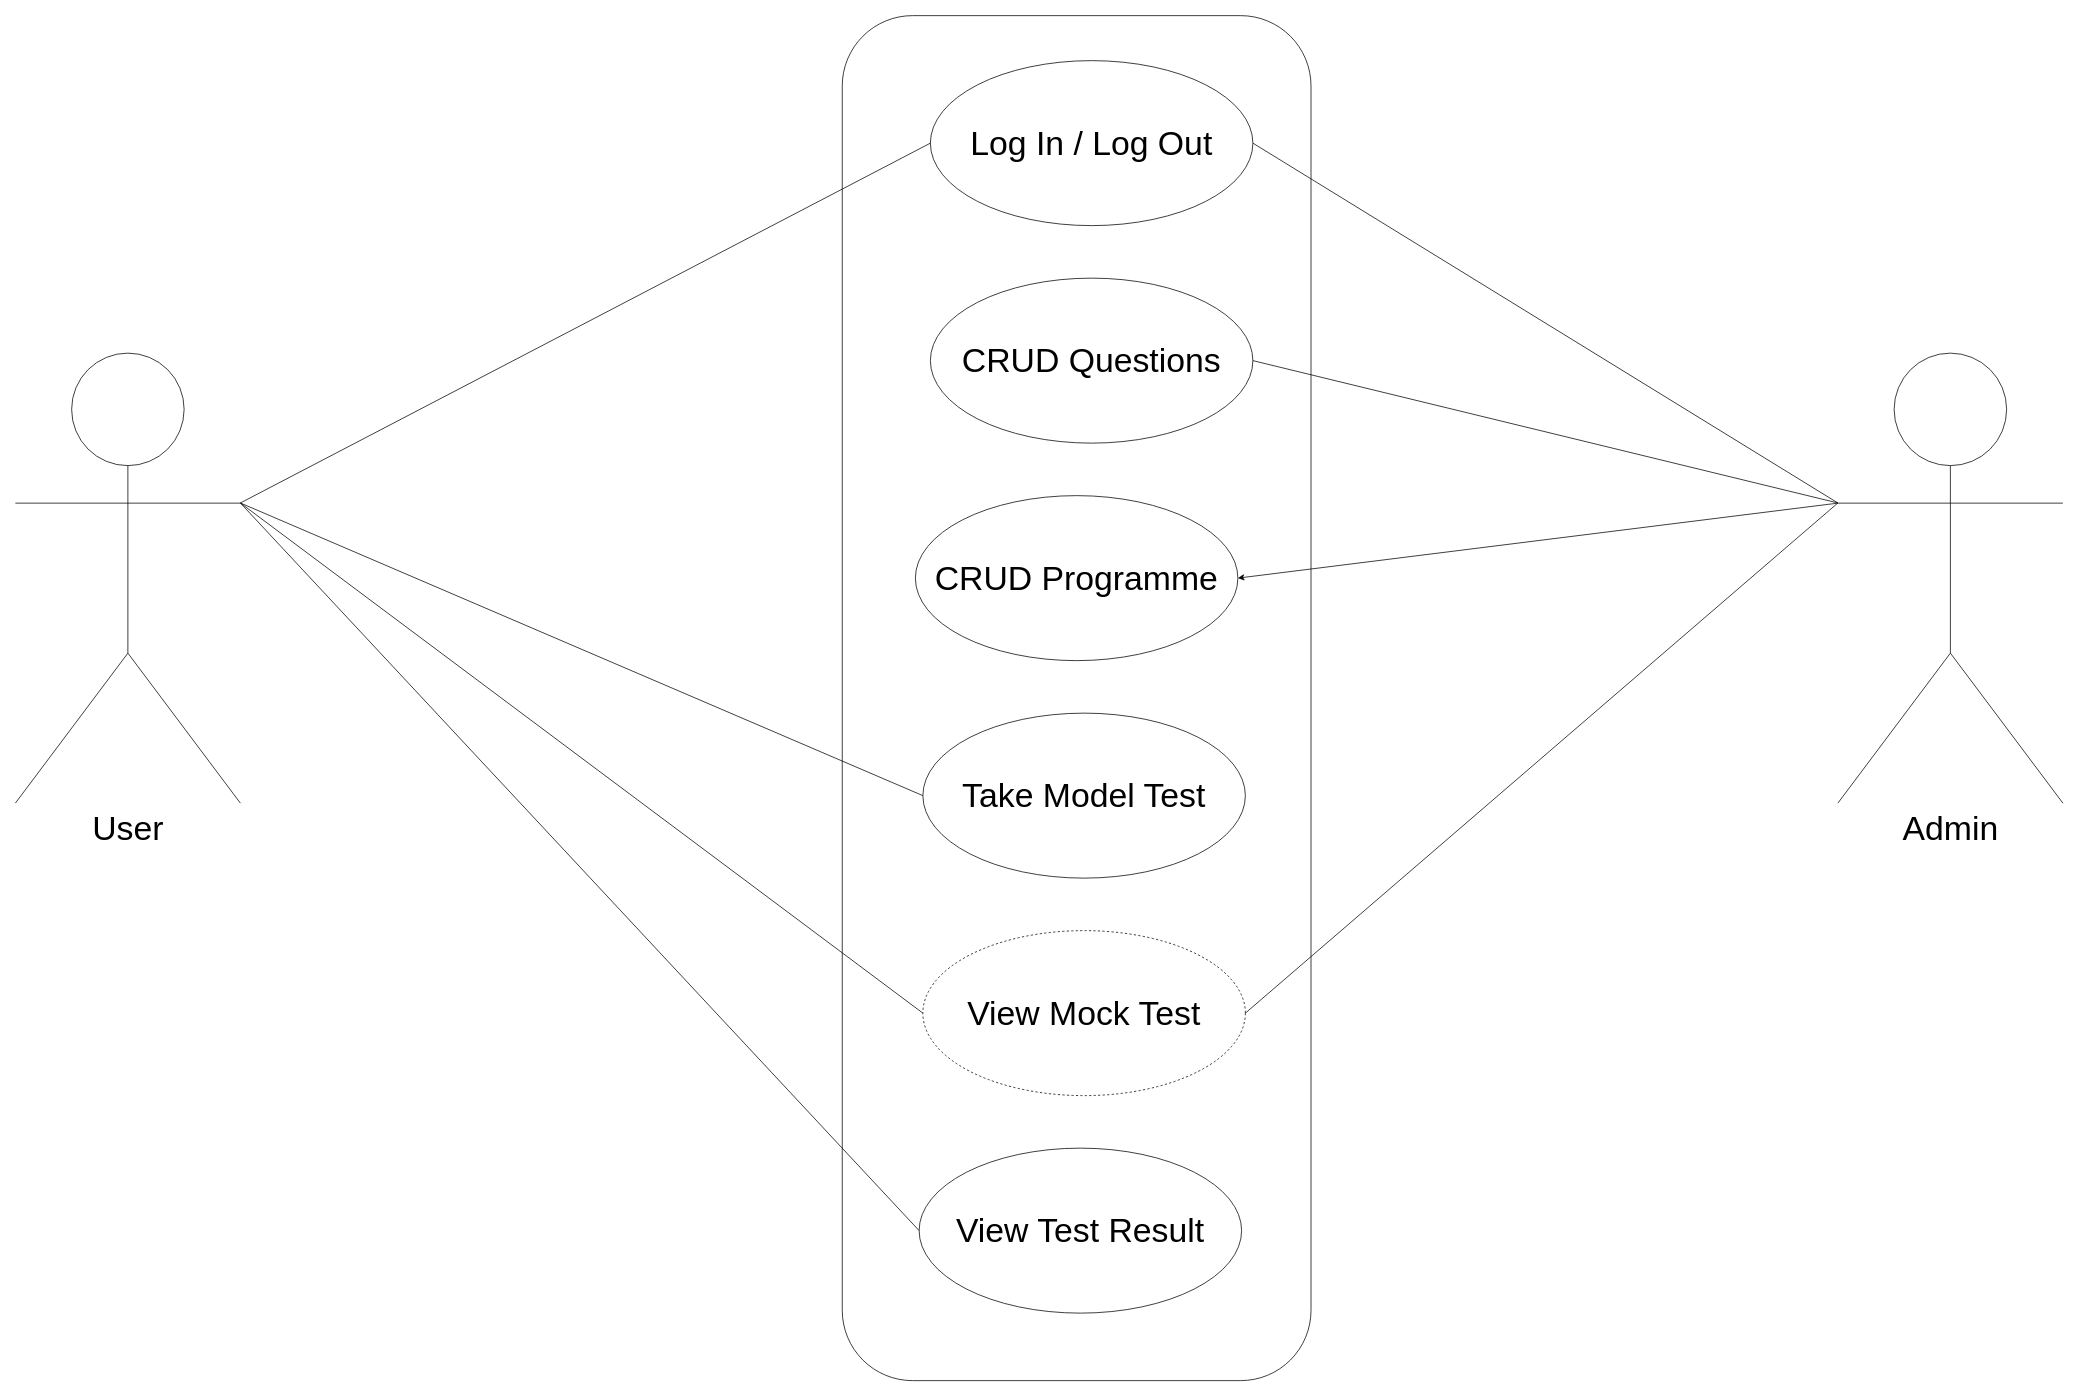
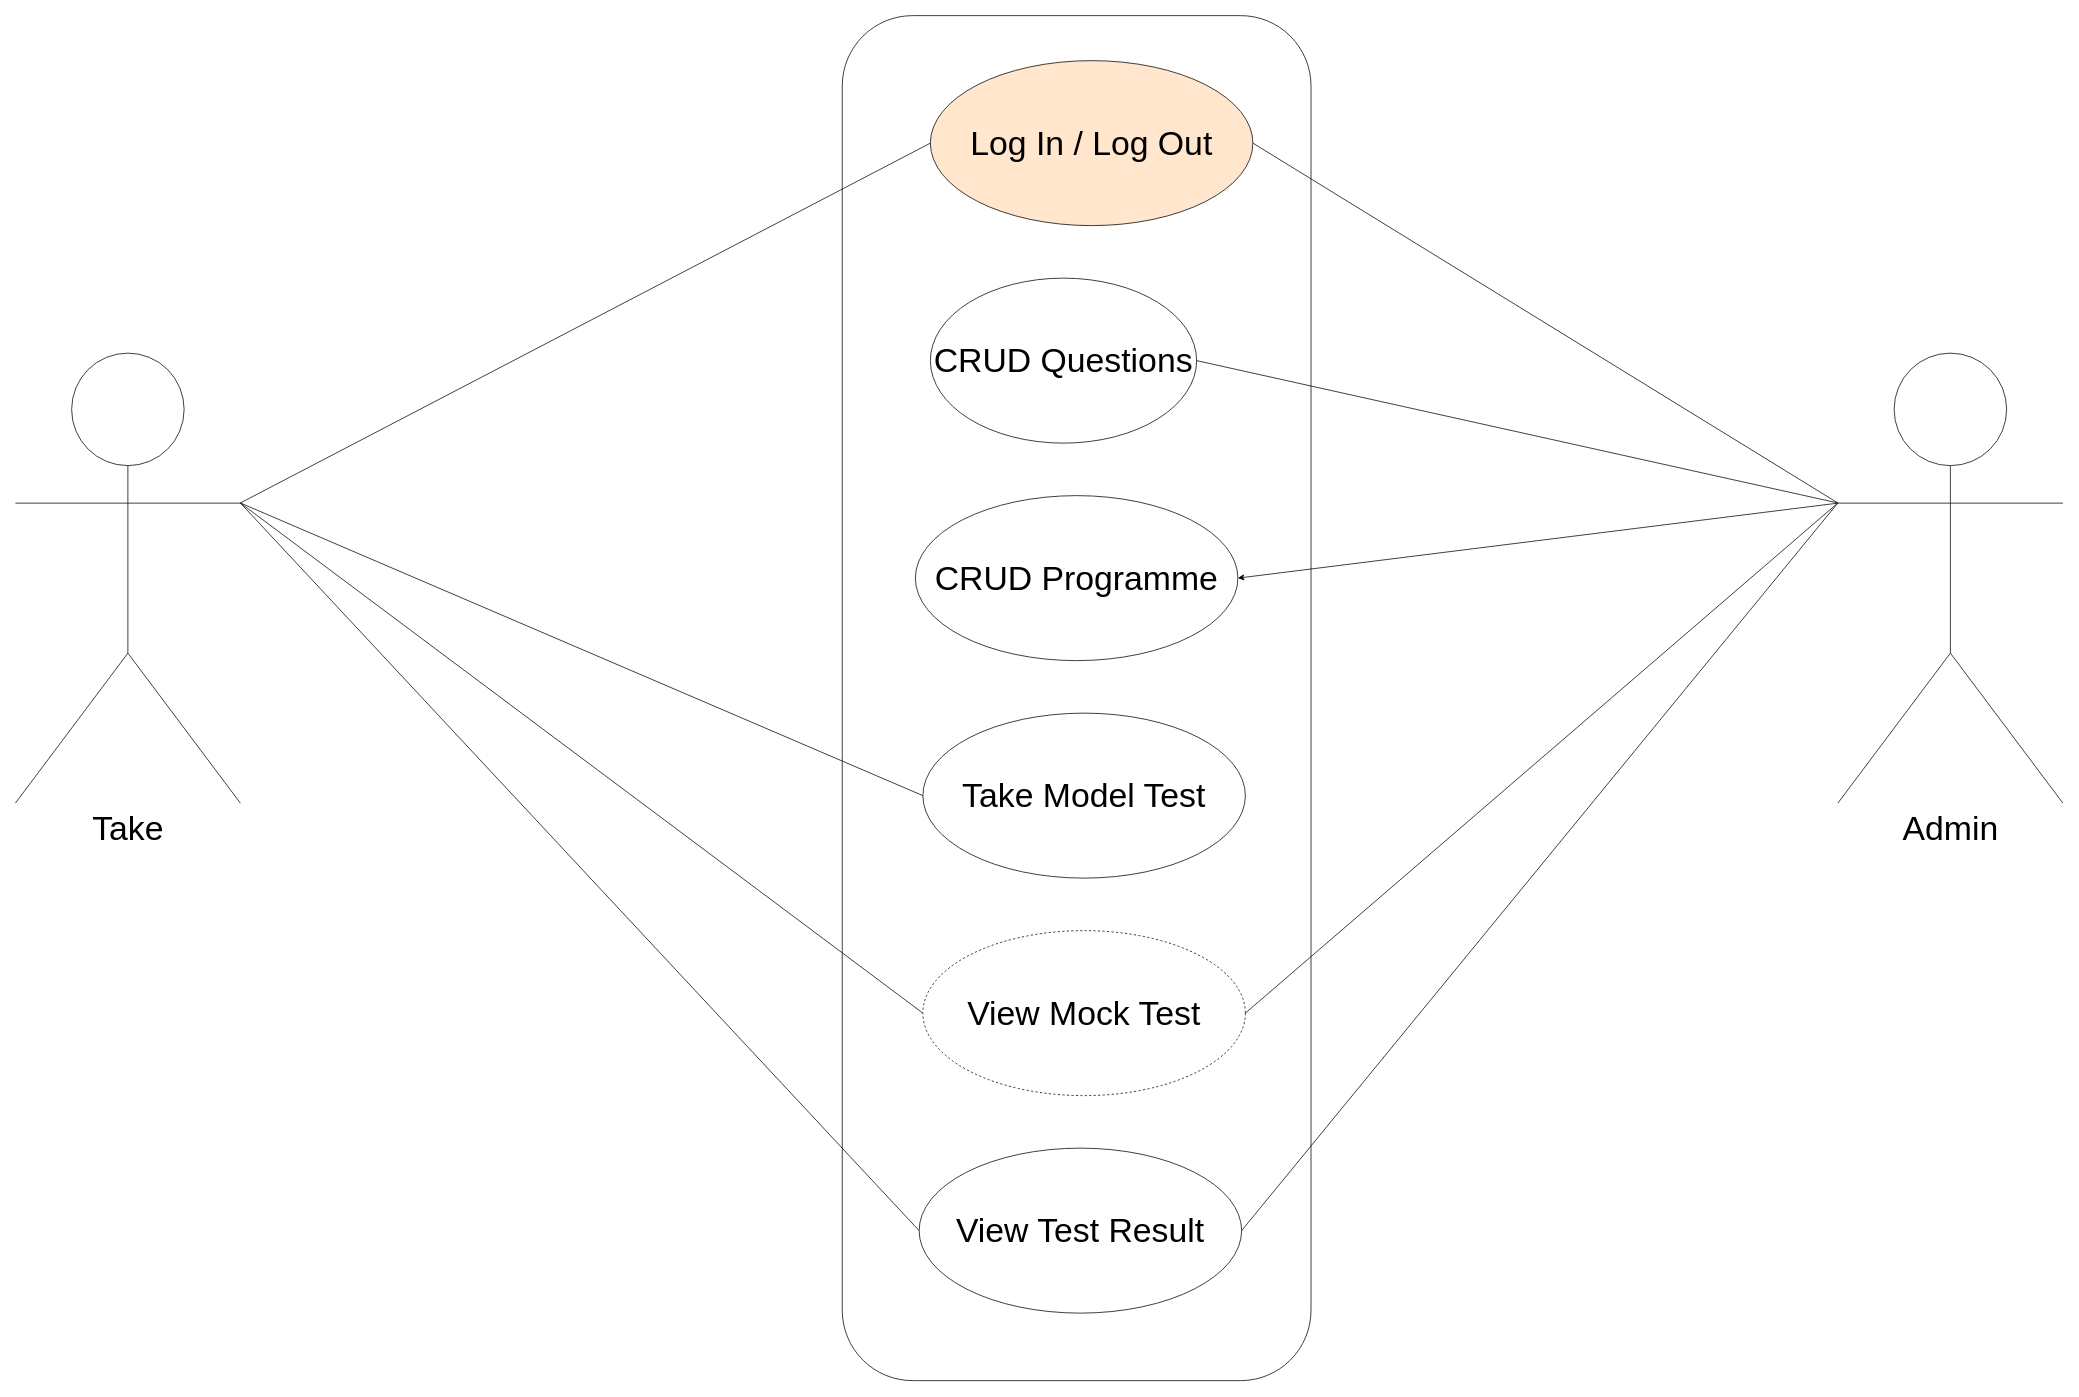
(1092, 143) -> (1092, 143)
(1092, 360) -> (1064, 360)
(128, 814) -> (128, 814)
none -> (1538, 869)
